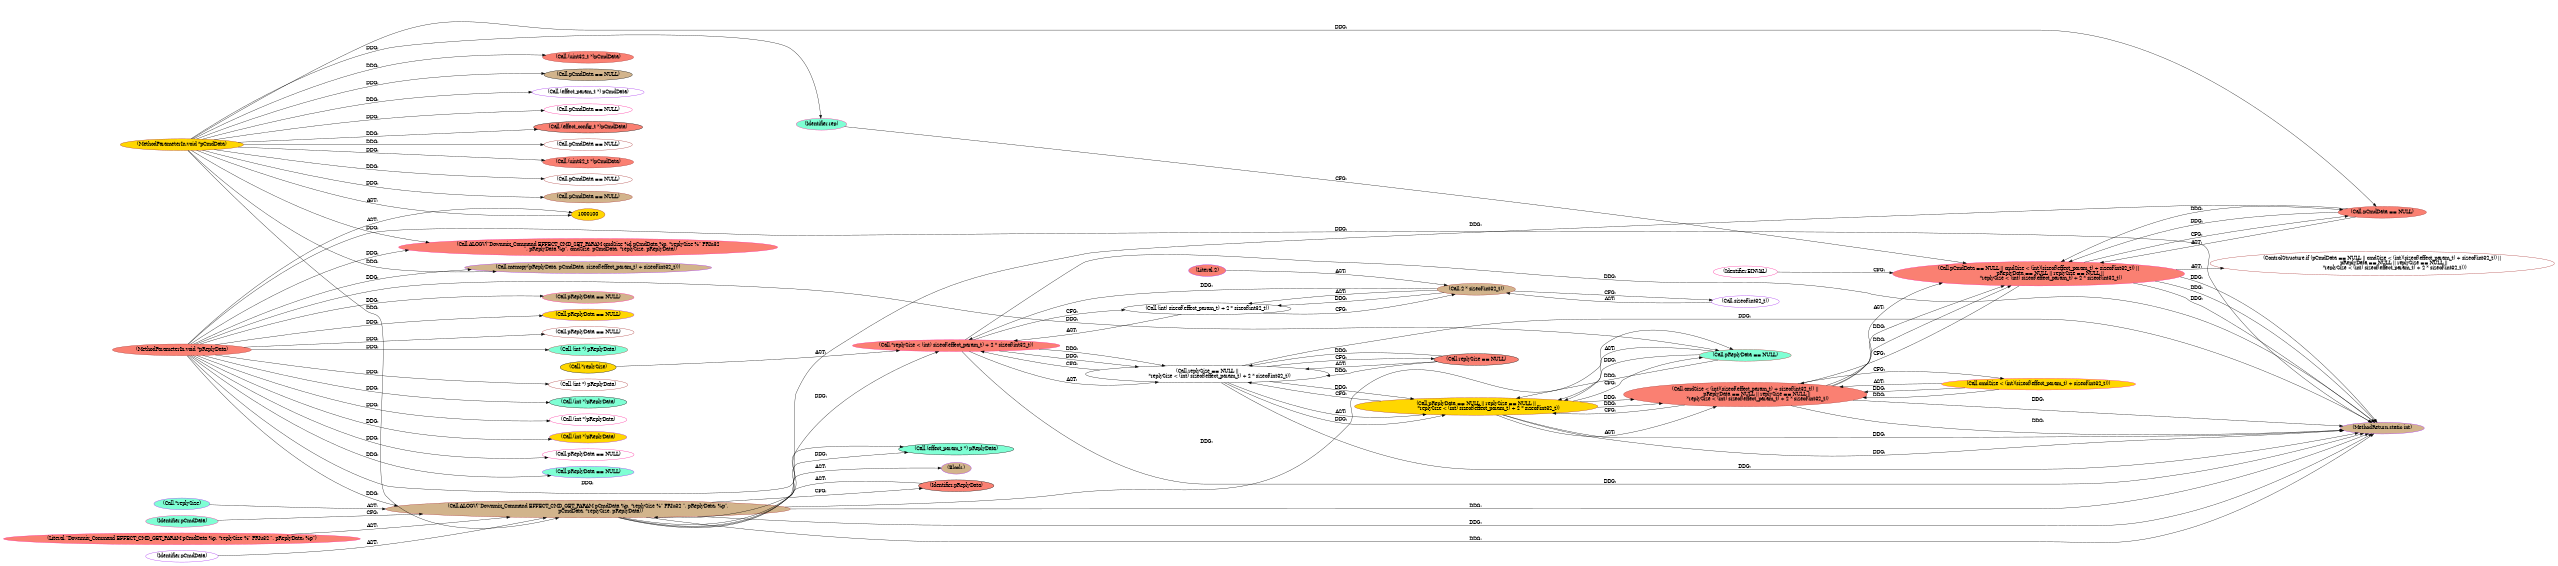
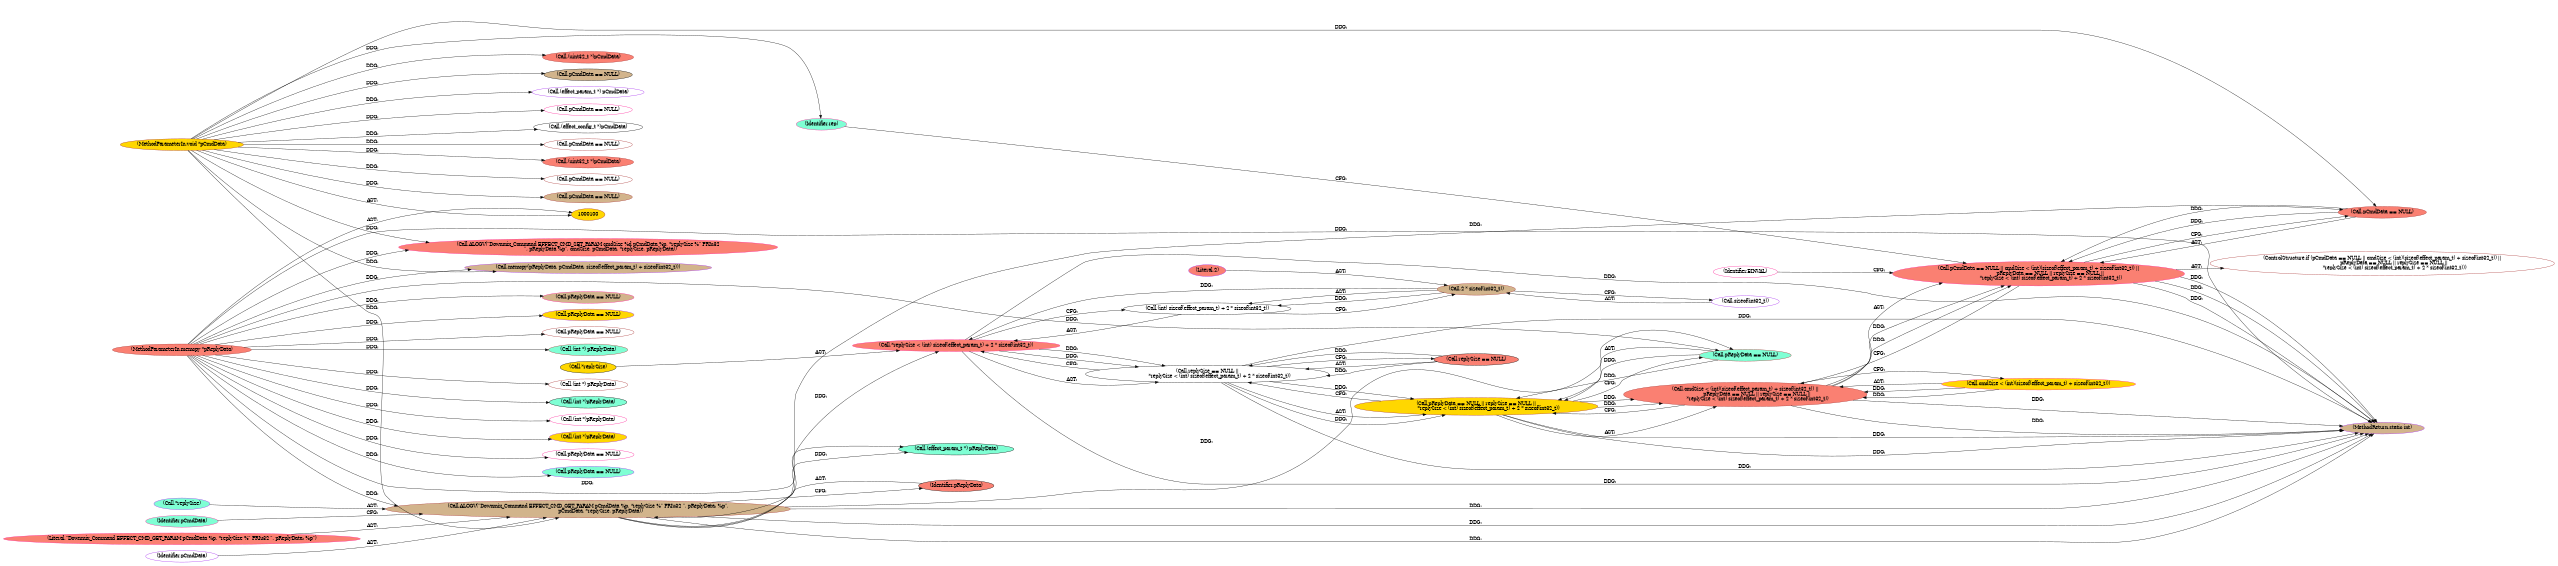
(588, 127) -> (588, 127)
(182, 350) -> (182, 350)
(956, 468) -> none
